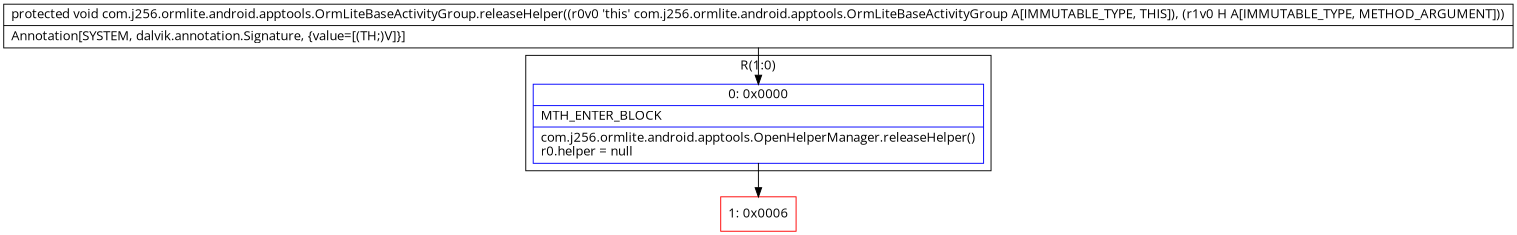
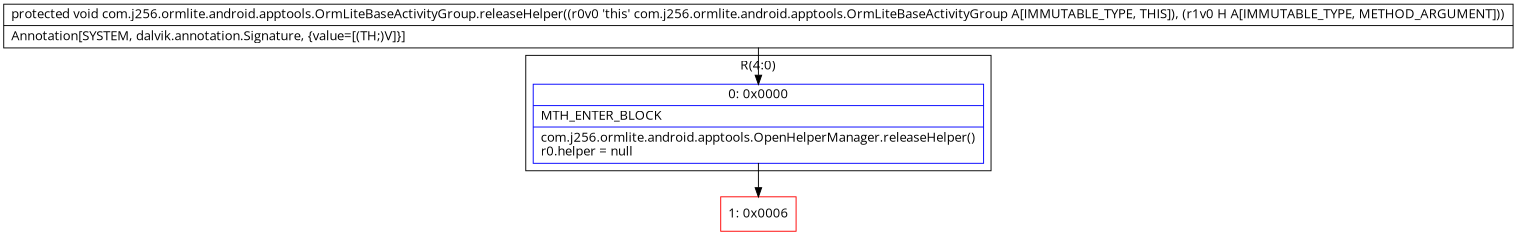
(758, 66) -> (758, 66)
